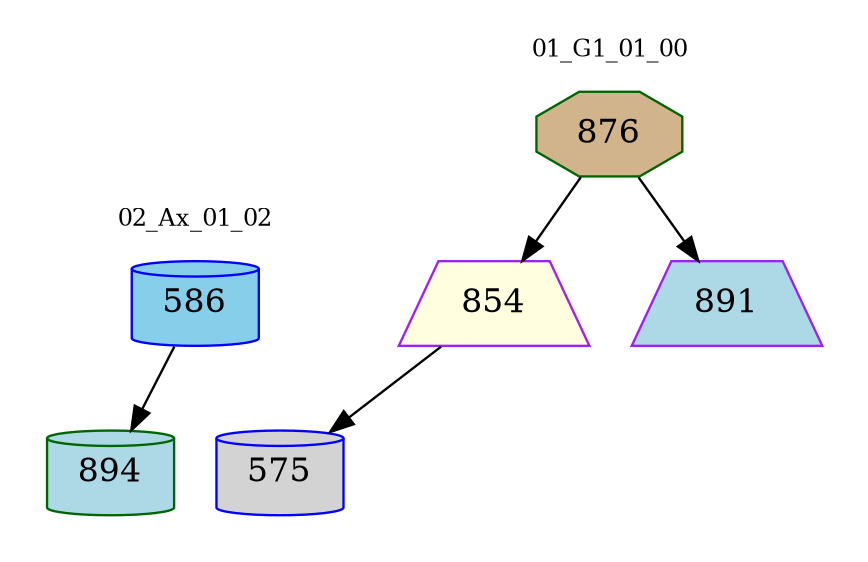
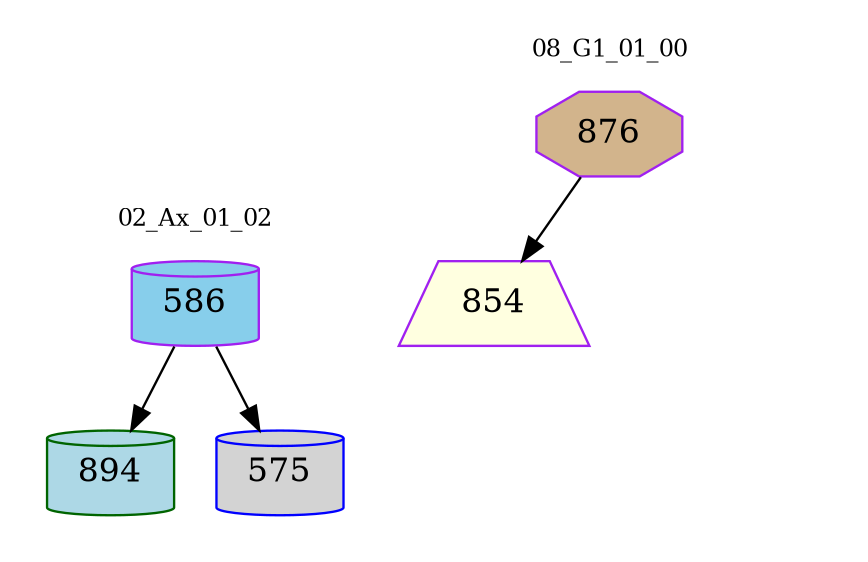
(611, 51) -> (611, 51)
(609, 134) -> (609, 134)
(195, 304) -> (195, 304)
(727, 304) -> none
(395, 382) -> (232, 378)
